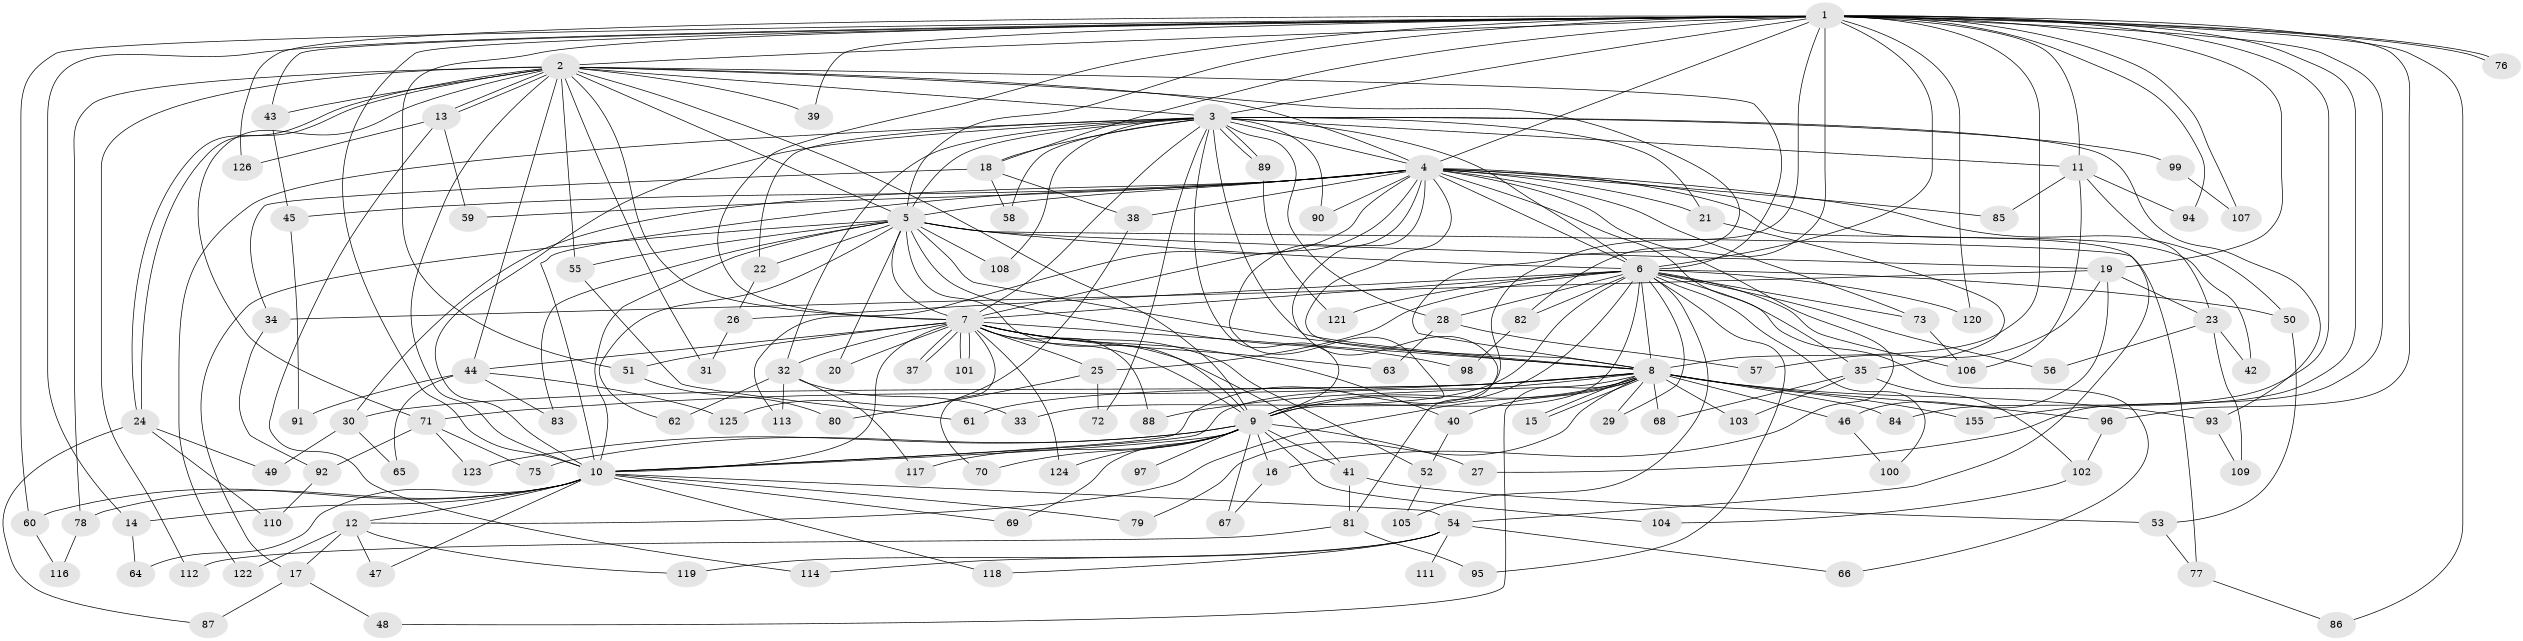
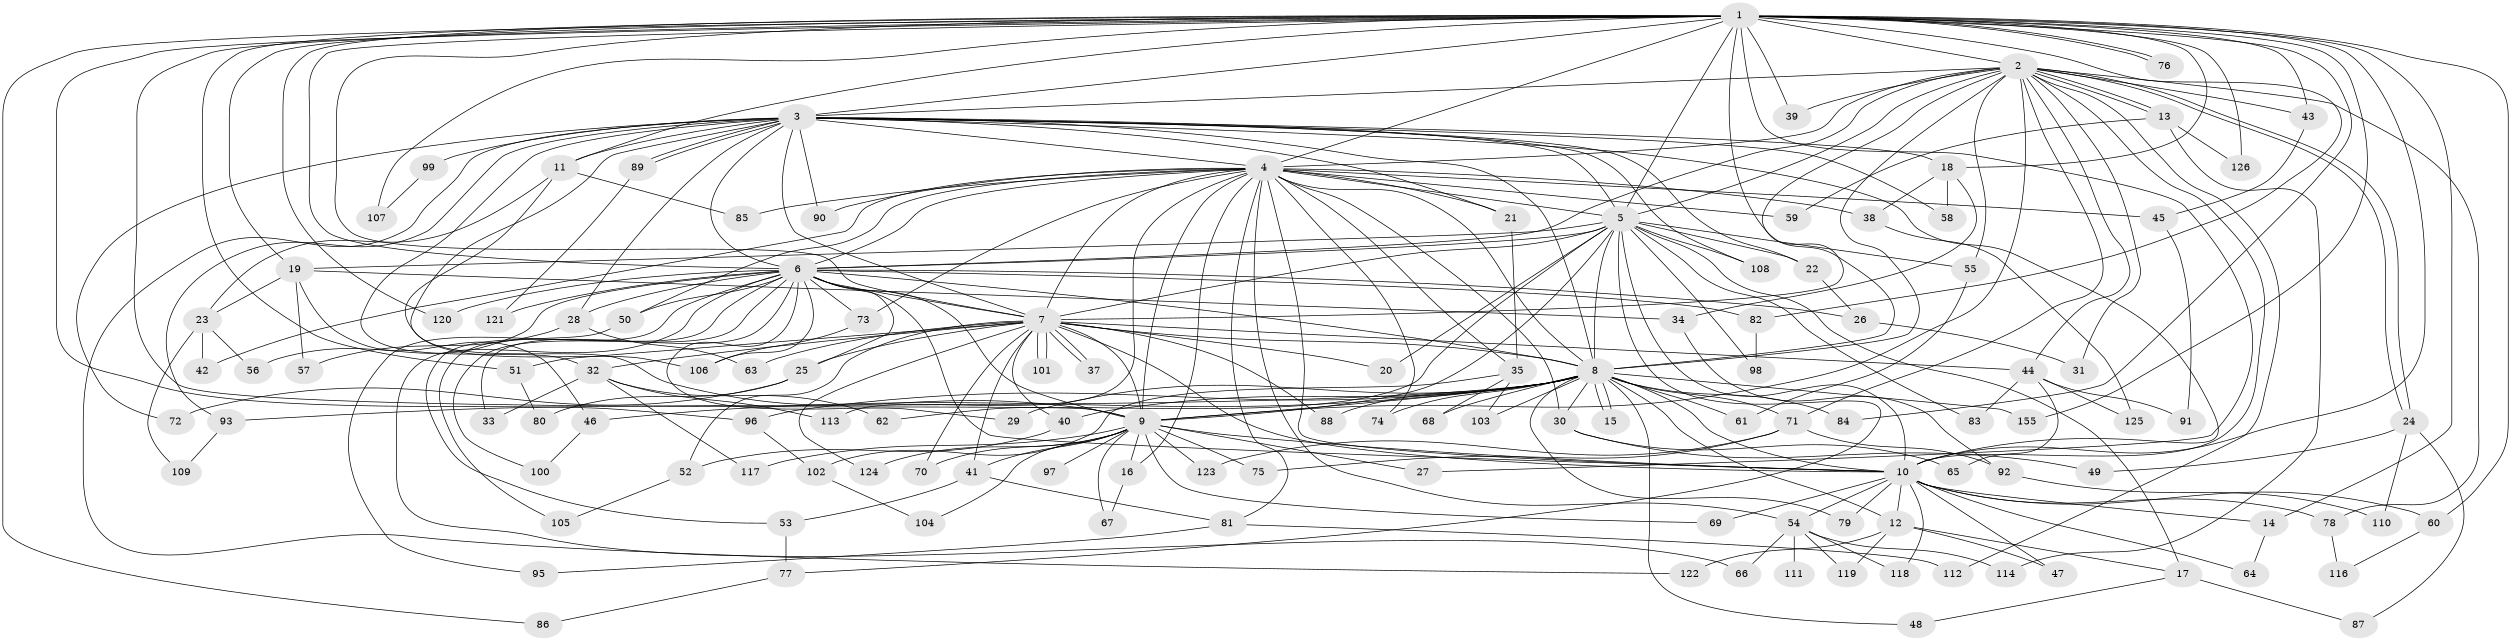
(2189, 219) -> none
none -> (1378, 422)
